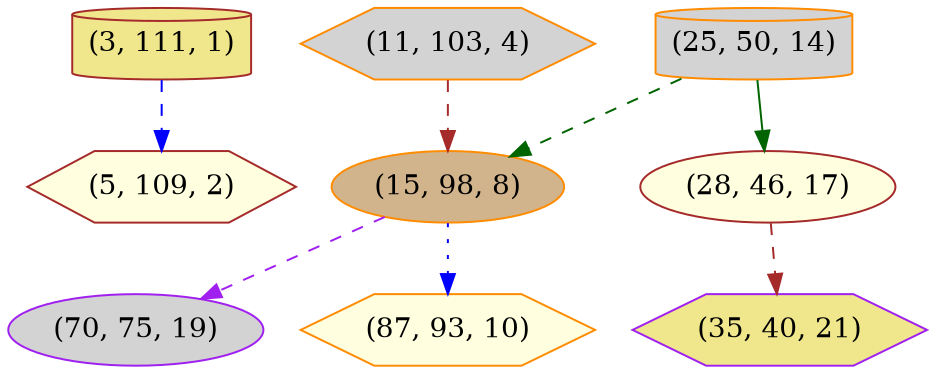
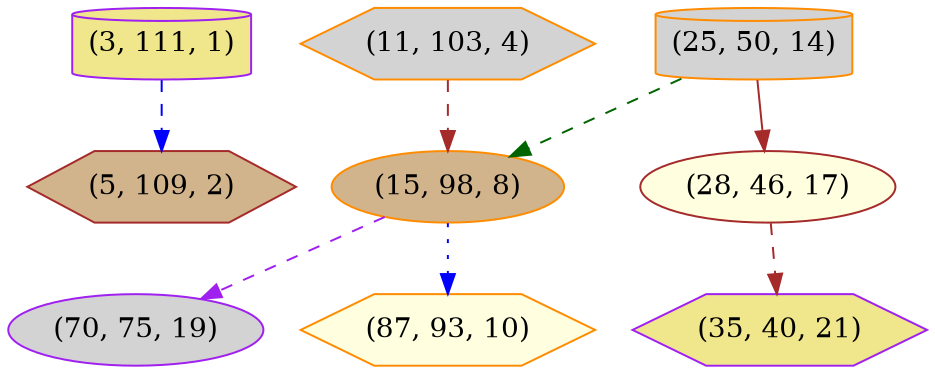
(162, 44) -> (162, 44)
(760, 106) -> (760, 106)
(162, 187) -> (162, 187)
